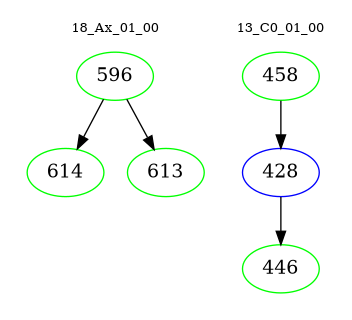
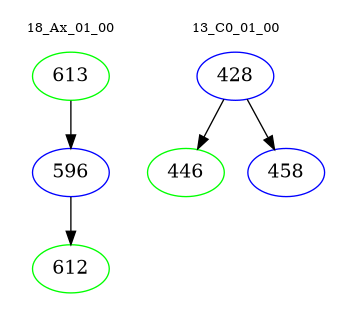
(115, 76) -> (71, 173)
(281, 76) -> (286, 173)
(137, 118) -> (71, 118)
(281, 118) -> (258, 118)
(66, 173) -> (71, 269)
